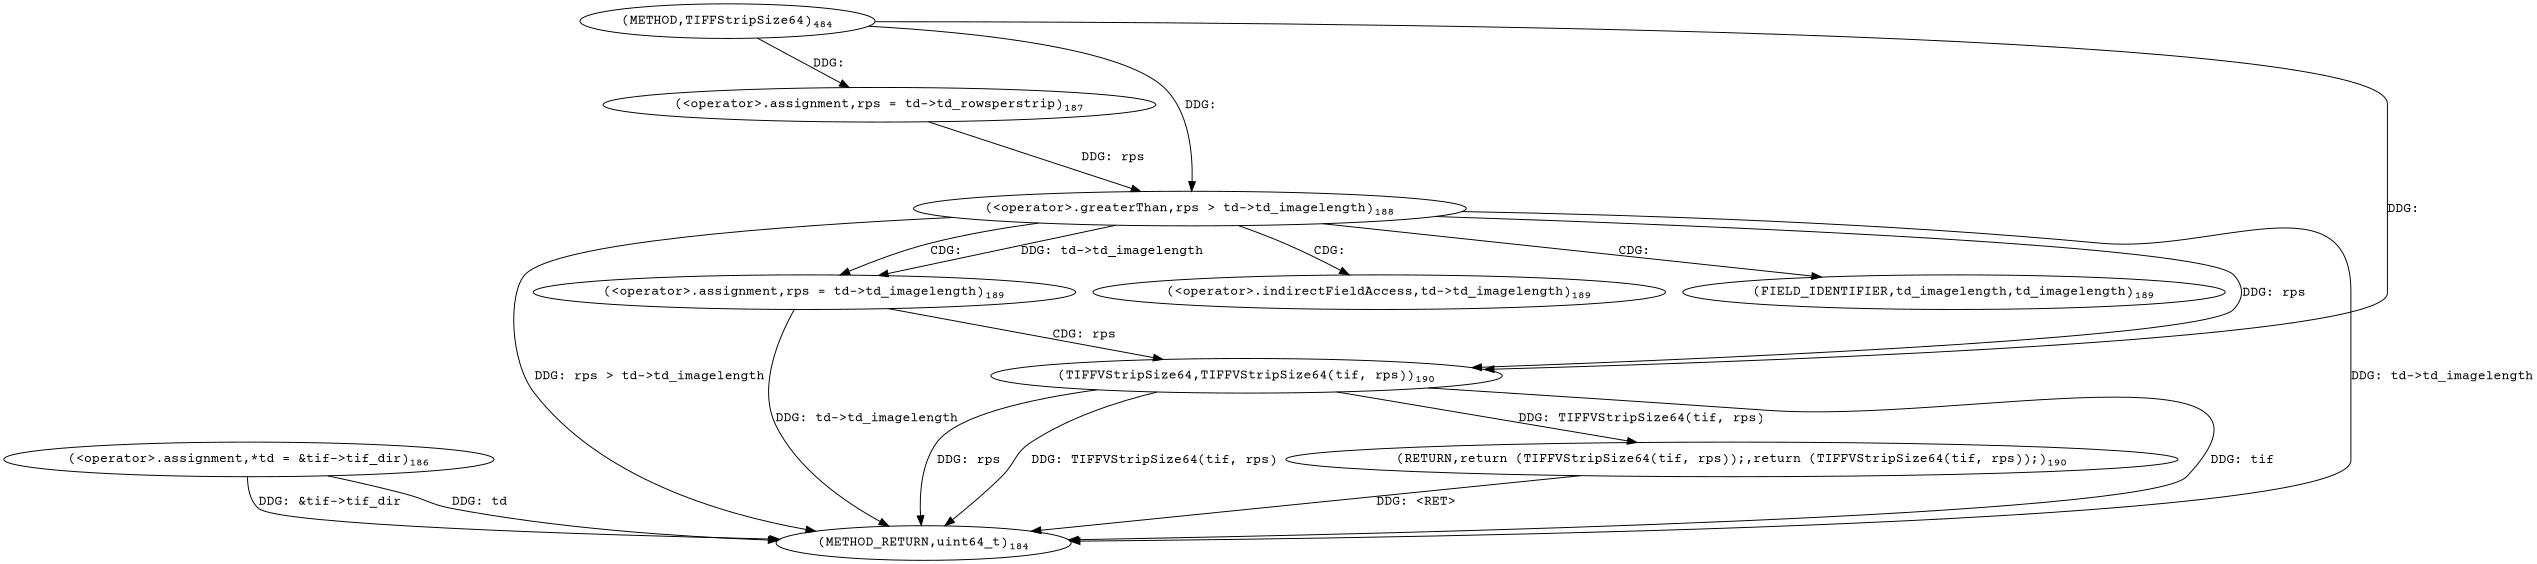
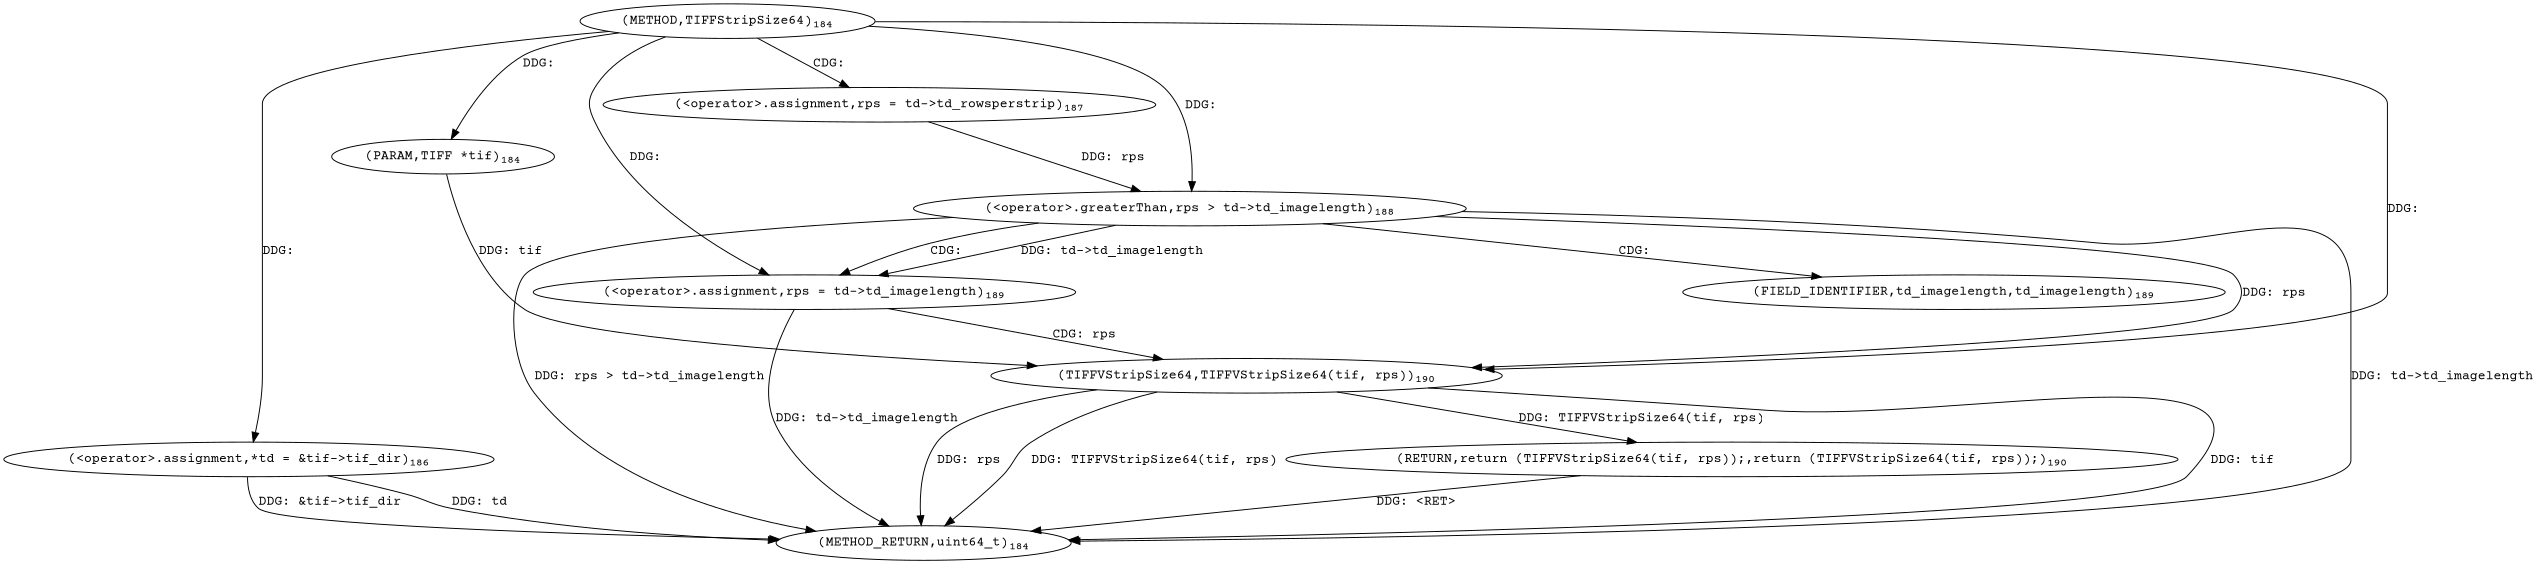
(823, 20) -> (823, 20)
(833, 63) -> (833, 63)
none -> (271, 91)
none -> (443, 157)
none -> (622, 164)
(1379, 292) -> none
